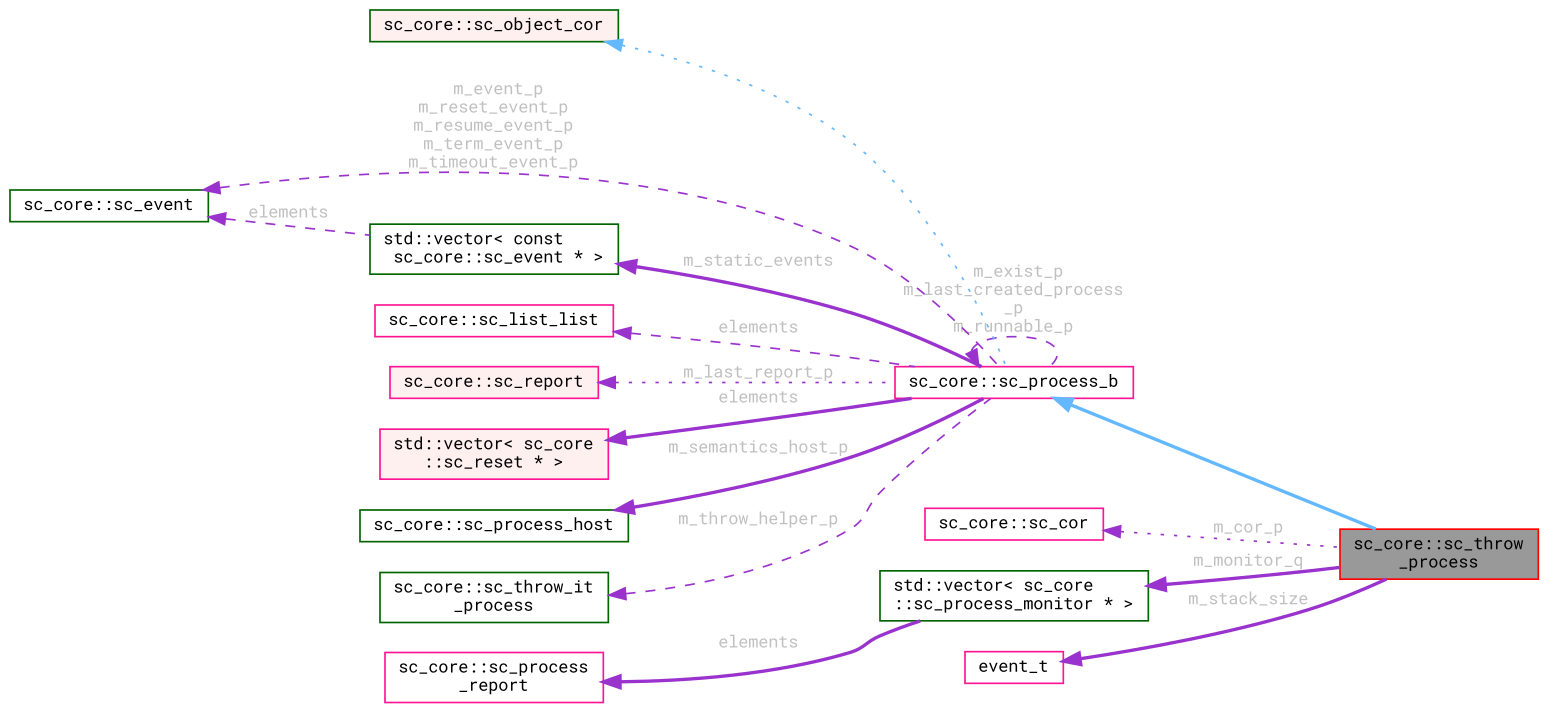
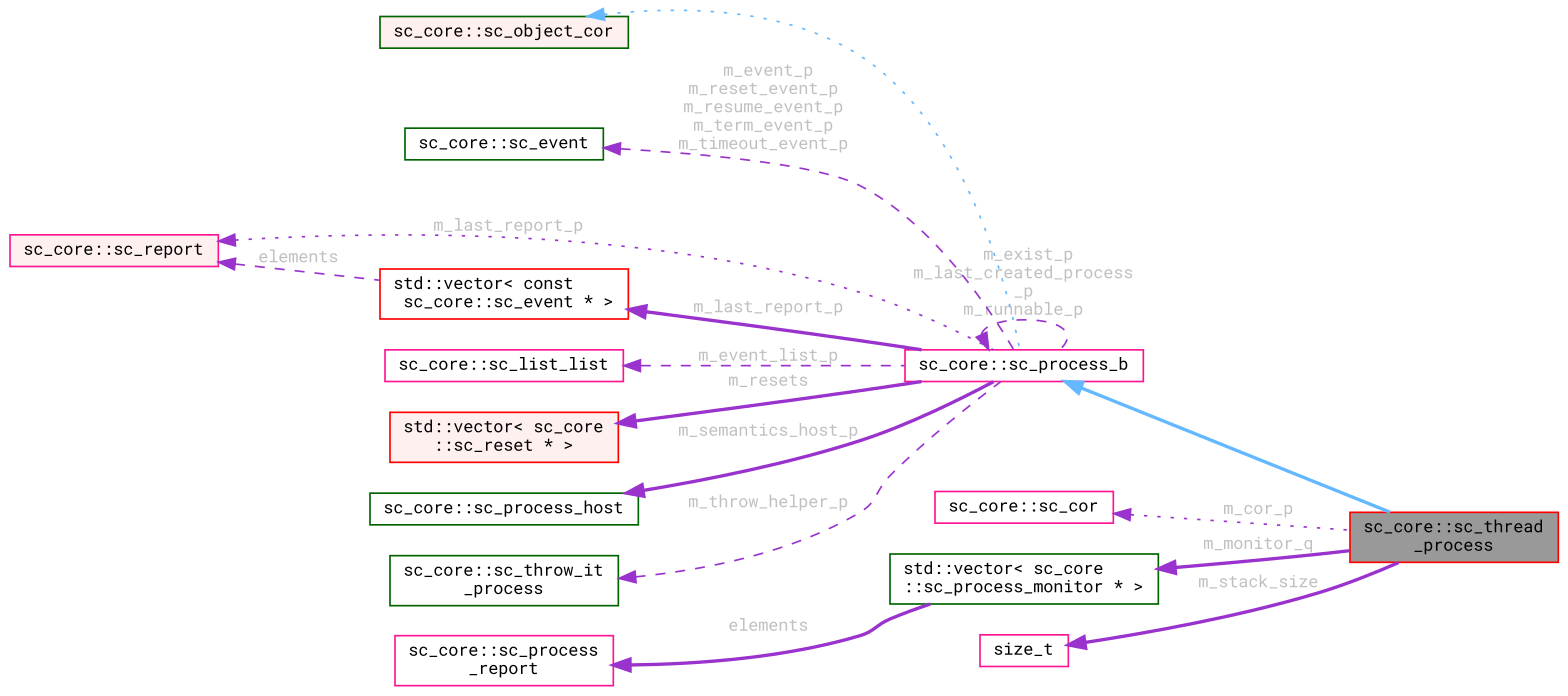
(298, 227) -> (307, 272)
(494, 249) -> (504, 294)
(754, 262) -> (764, 308)
(754, 328) -> (764, 356)
(754, 398) -> (764, 382)
(494, 454) -> (504, 437)
(1439, 554) -> (1454, 537)
(1014, 668) -> (1024, 651)
